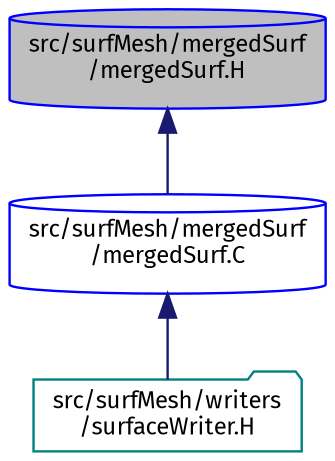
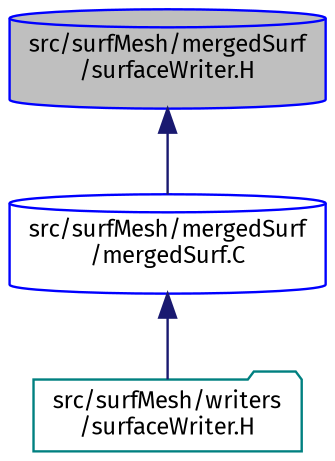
(168, 59) -> (168, 59)
